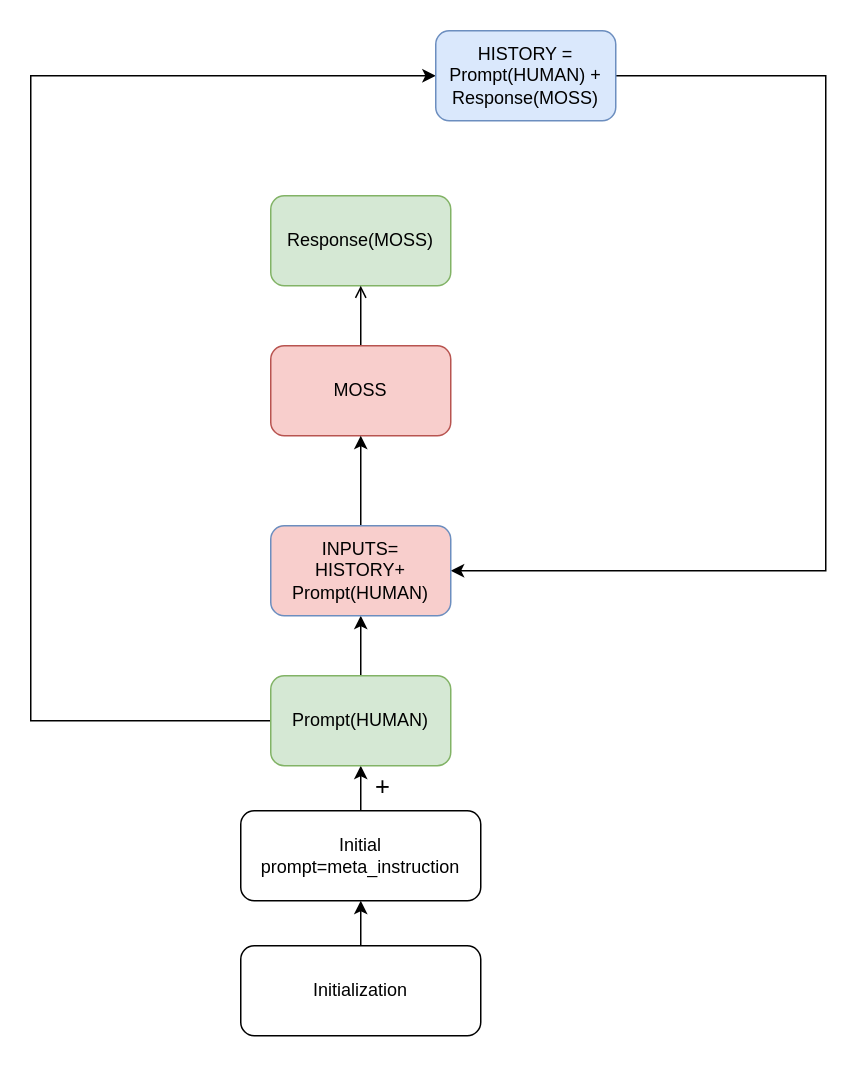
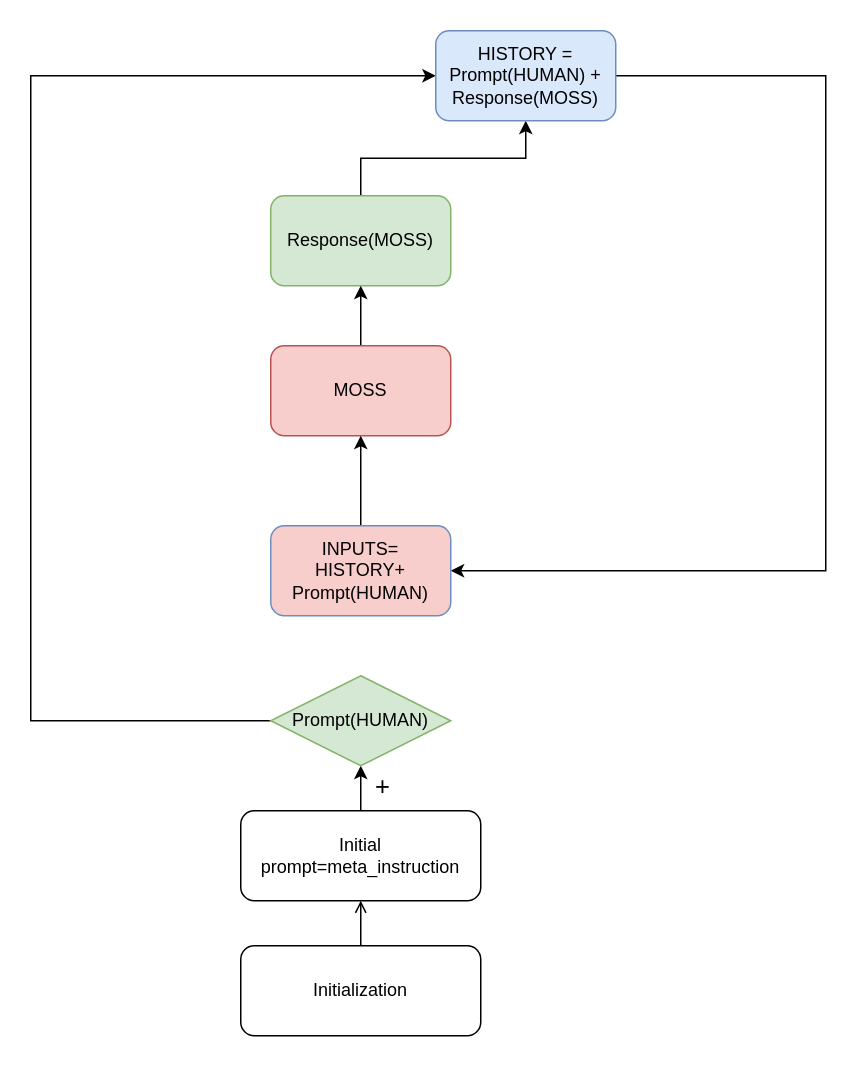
none -> (438, 158)
(361, 294) -> (361, 297)
(361, 651) -> none
(361, 721) -> (361, 721)
(361, 912) -> (361, 909)
